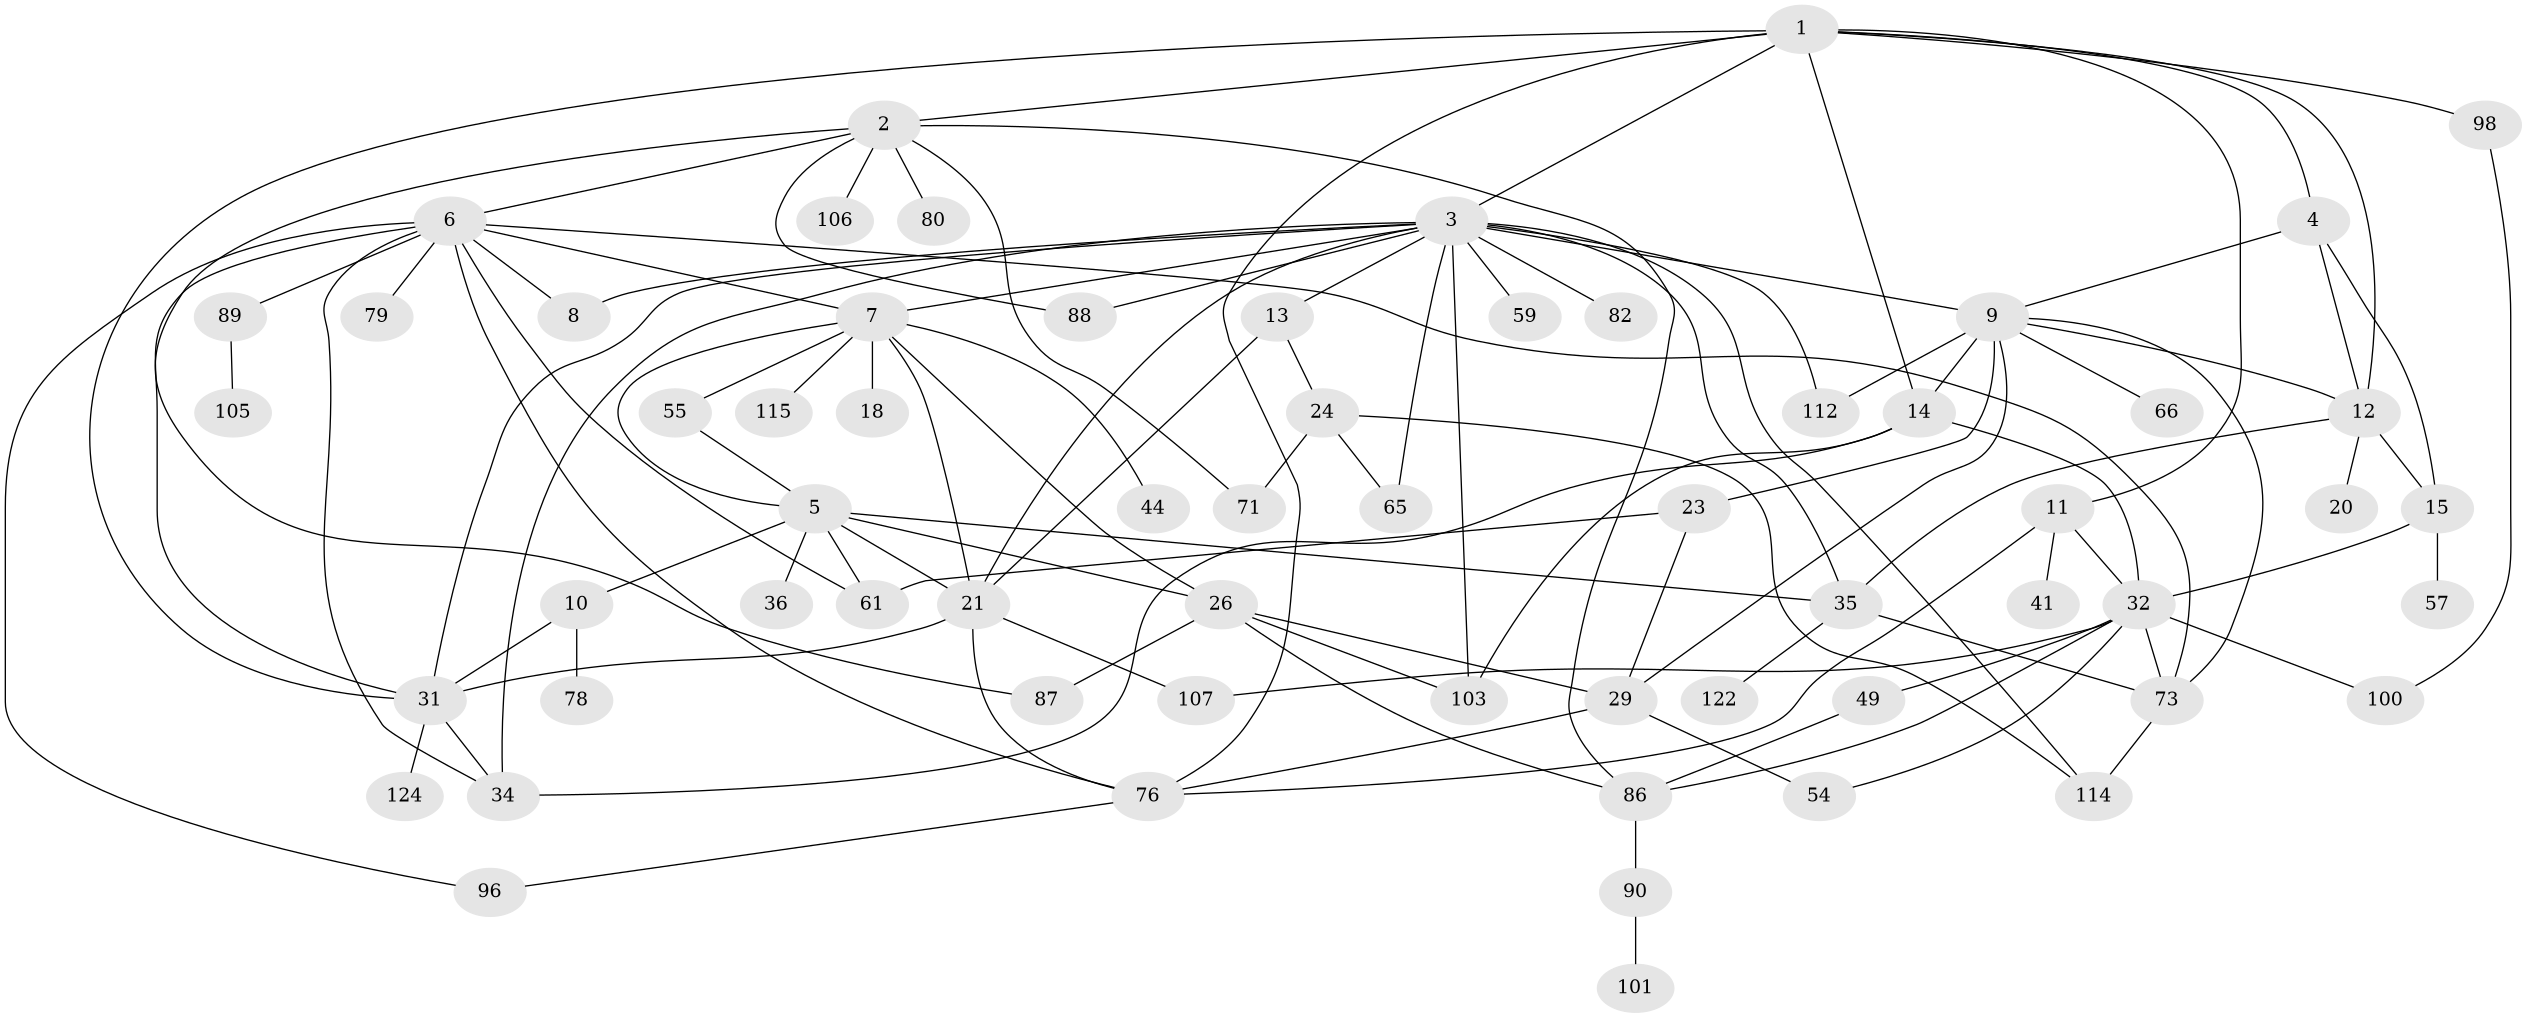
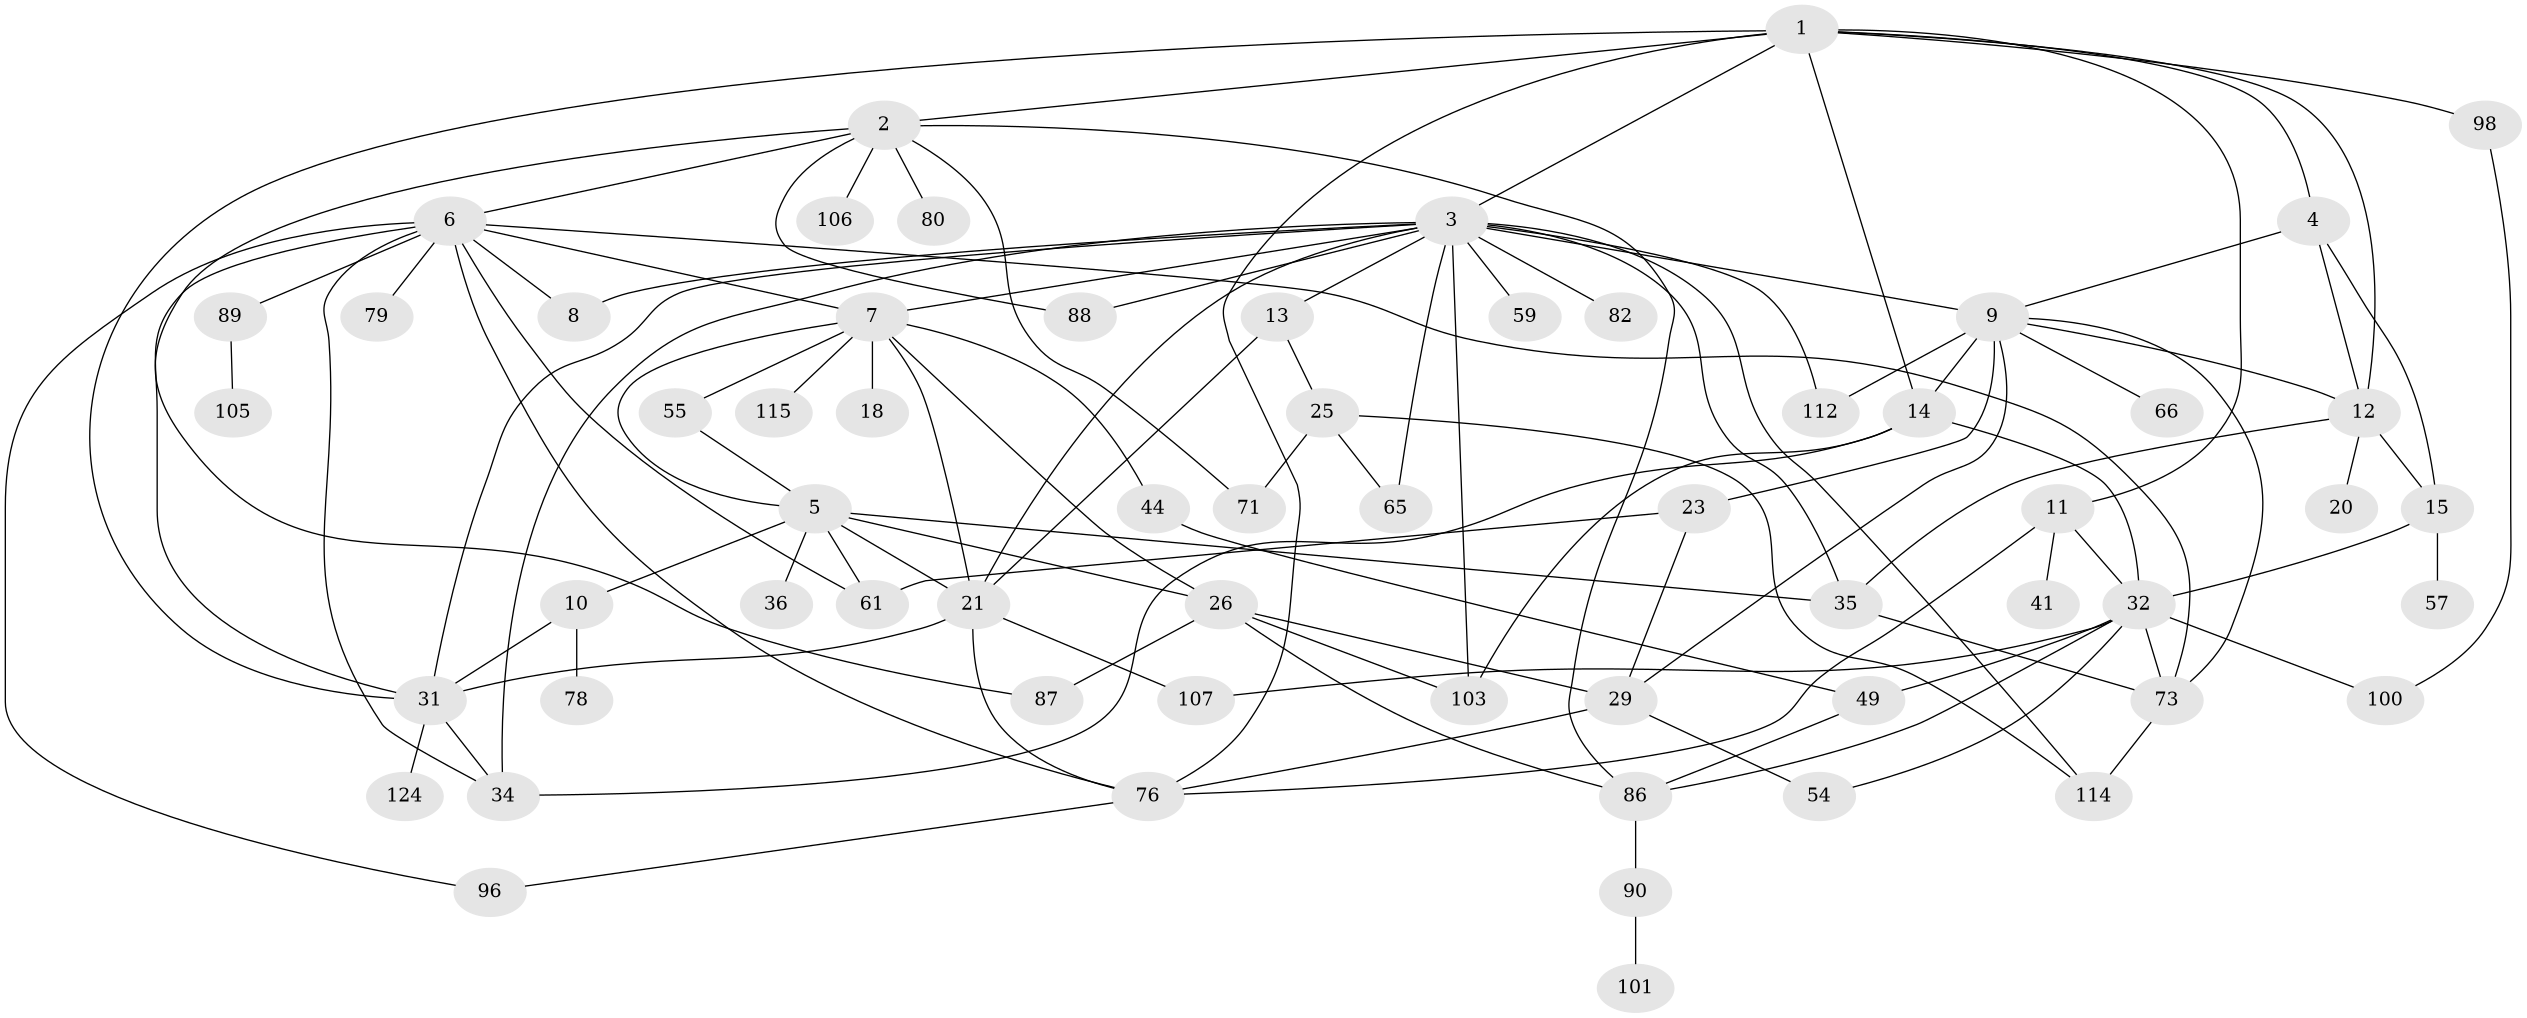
(1323, 413) -> (1323, 413)
none -> (1507, 612)
(1720, 701) -> none
